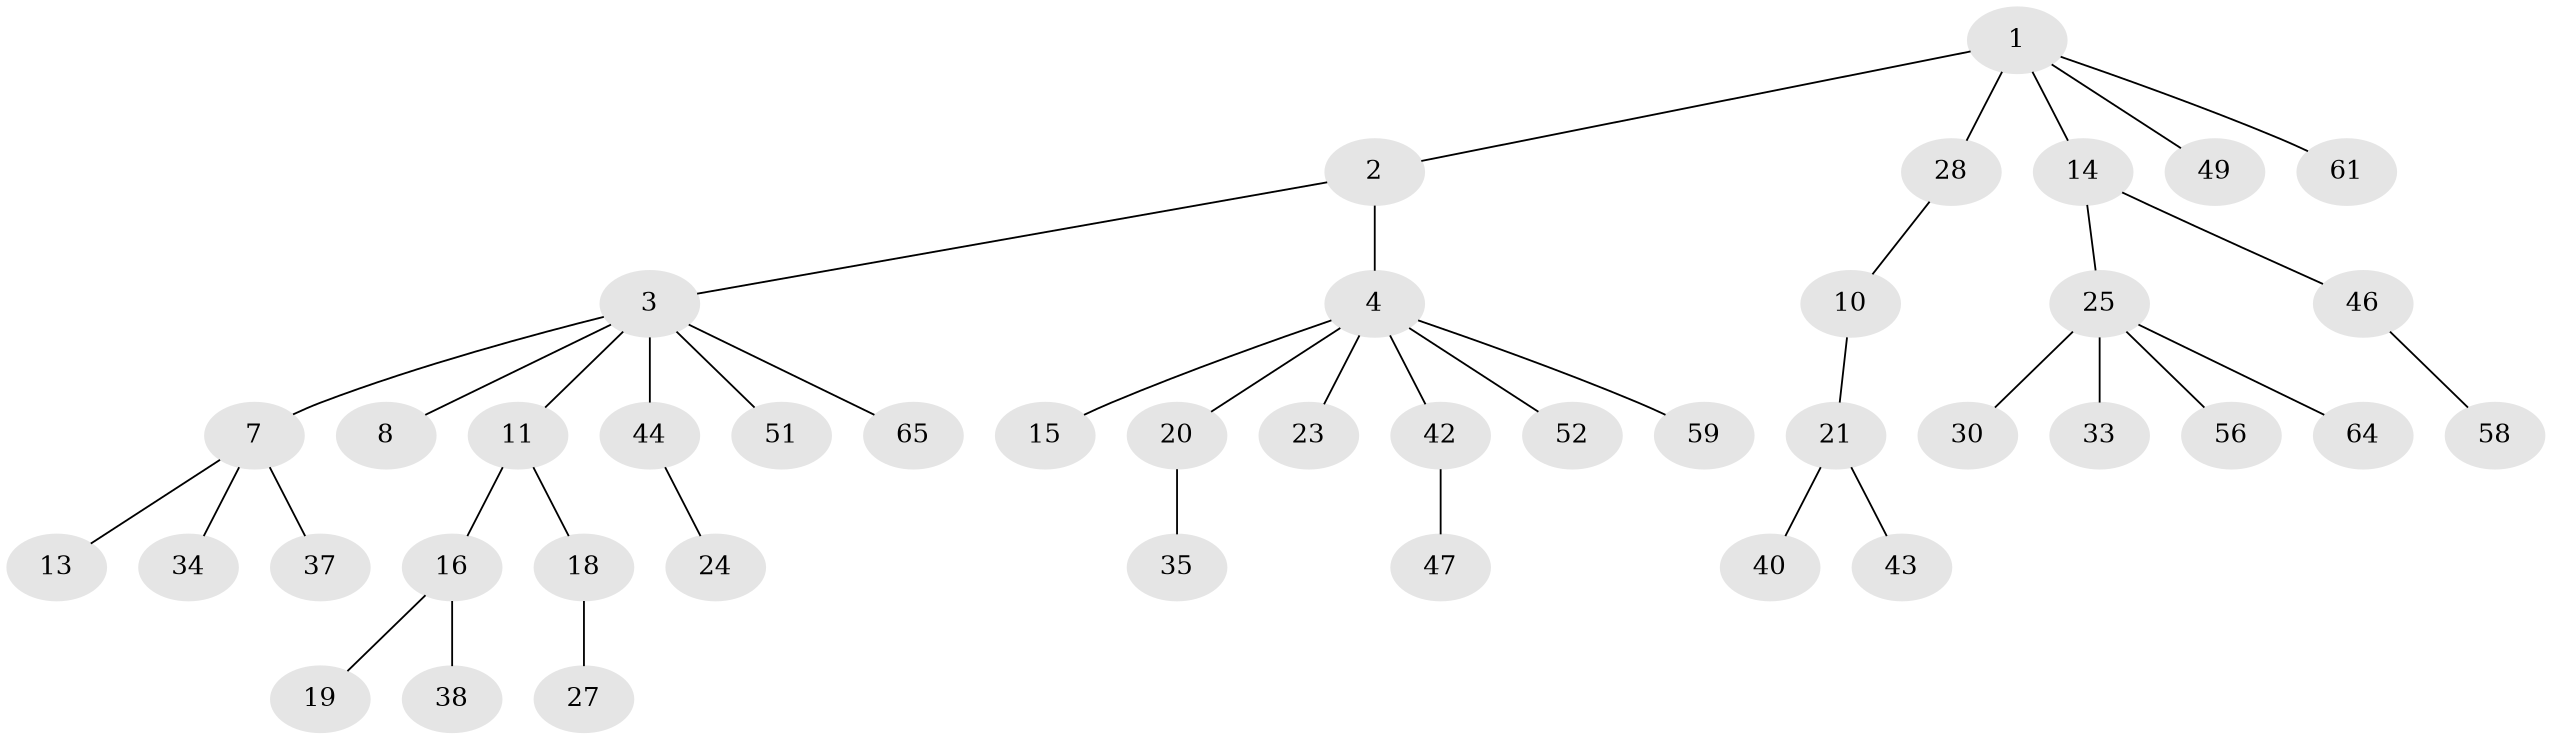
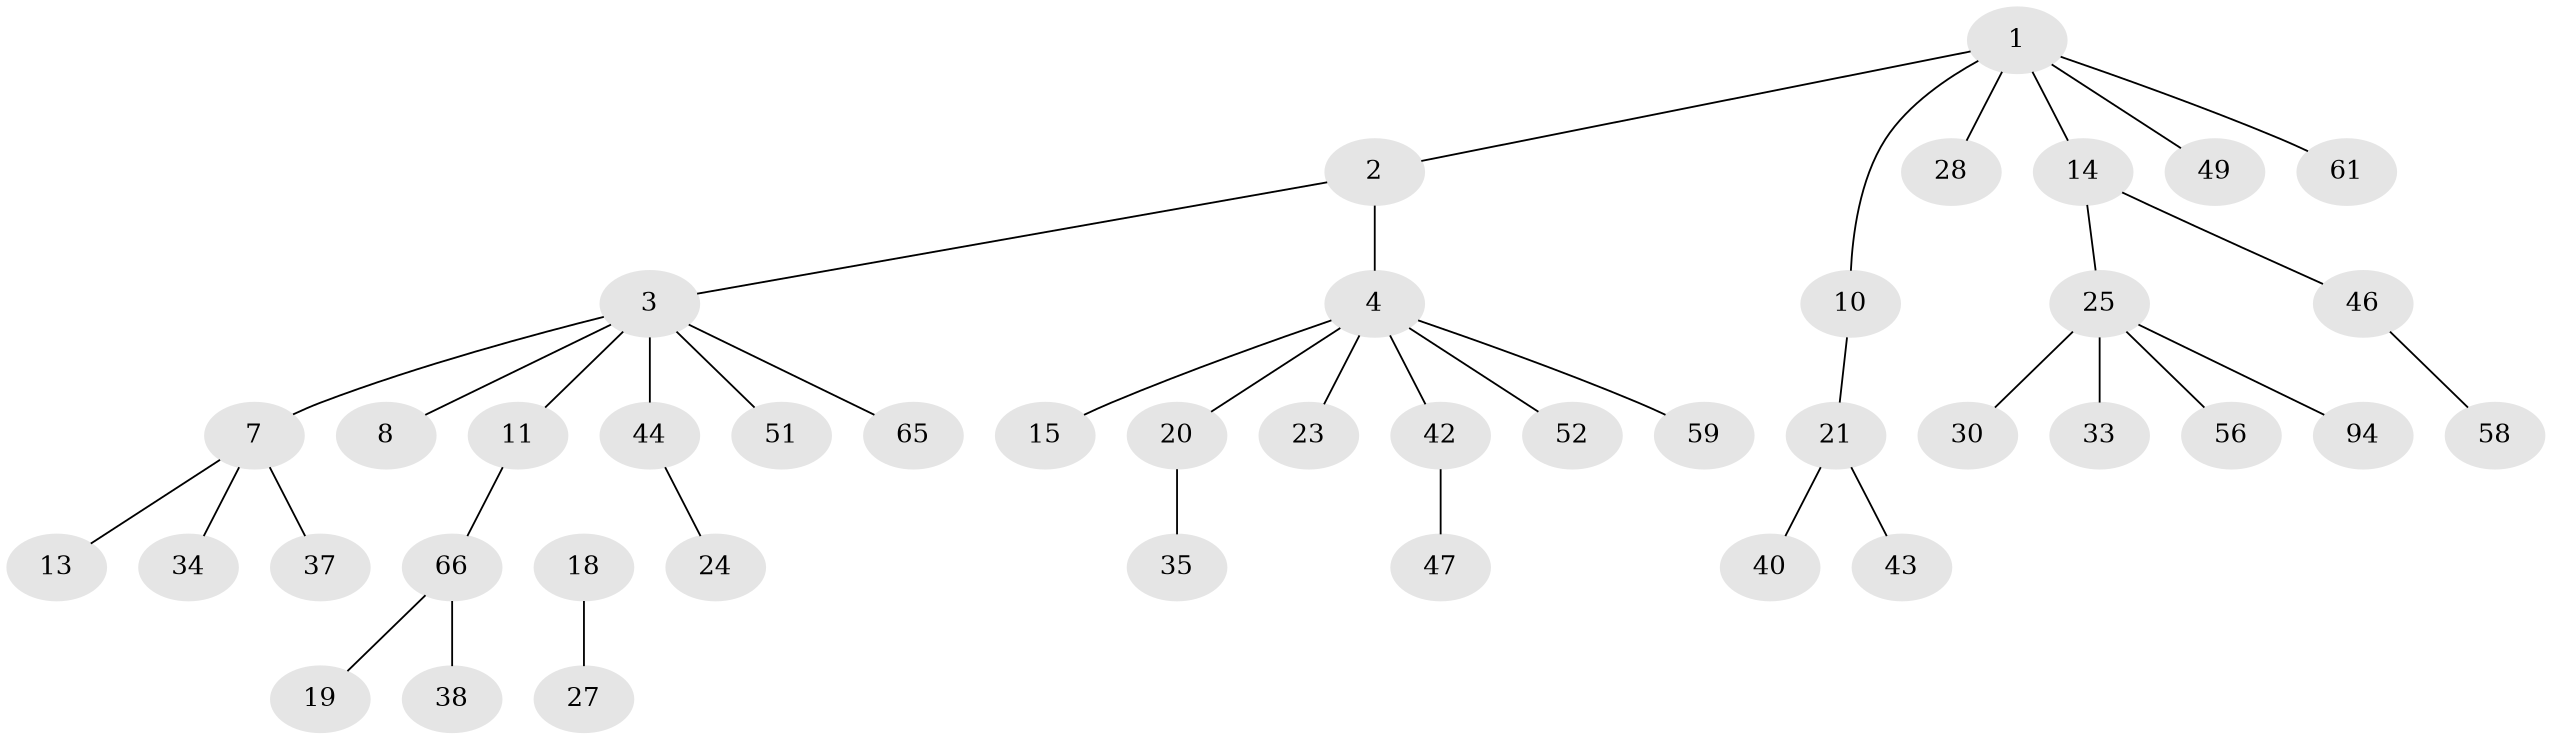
(1901, 238) -> (1882, 146)
(2363, 436) -> (2363, 436)
(551, 502) -> none
(452, 567) -> (452, 567)
